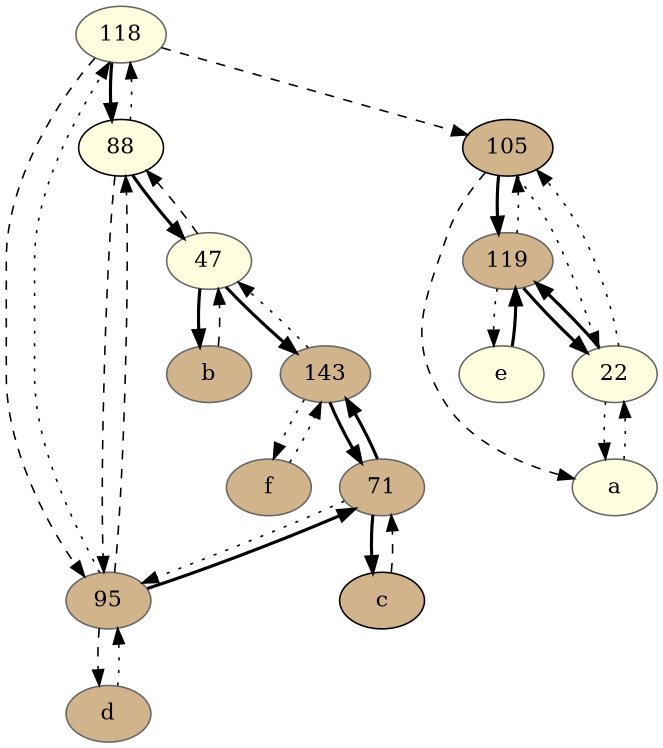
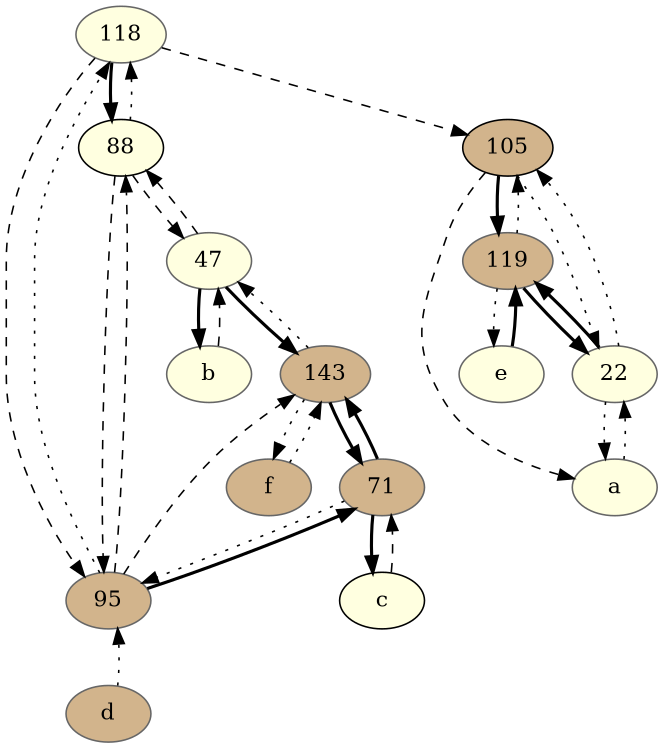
(152, 201) -> (152, 201)
(209, 374) -> (209, 374)
(382, 601) -> (382, 601)
(98, 649) -> (193, 480)
